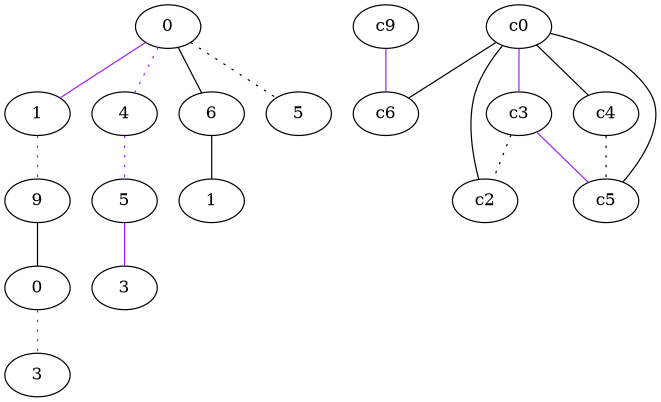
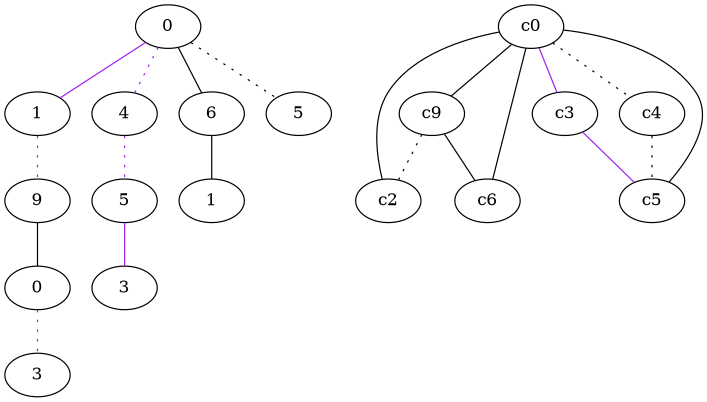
(386, 70) -> (460, 157)
none -> (481, 70)
(562, 70) -> (591, 70)
(502, 157) -> (410, 157)
